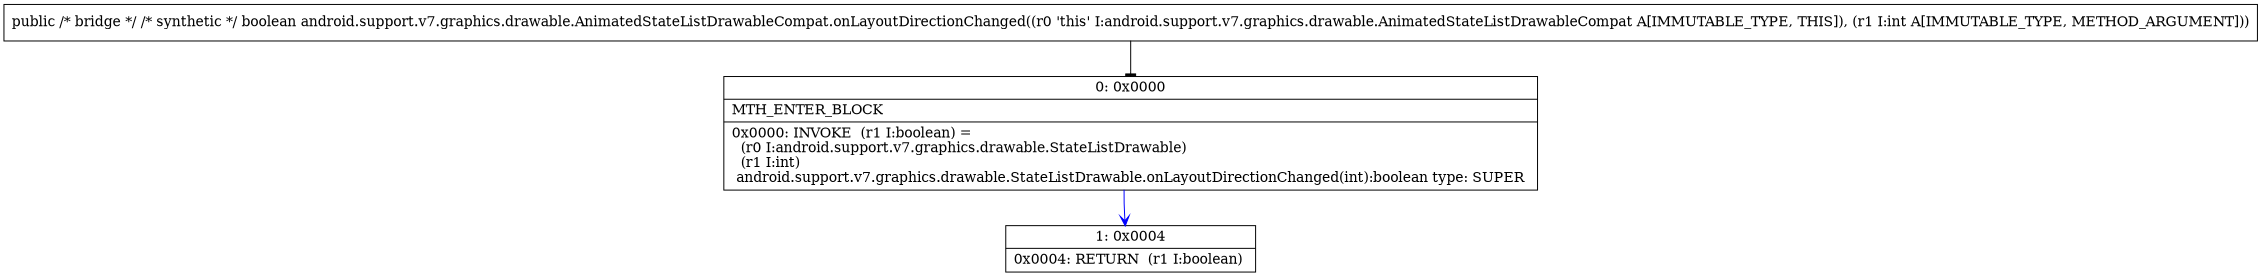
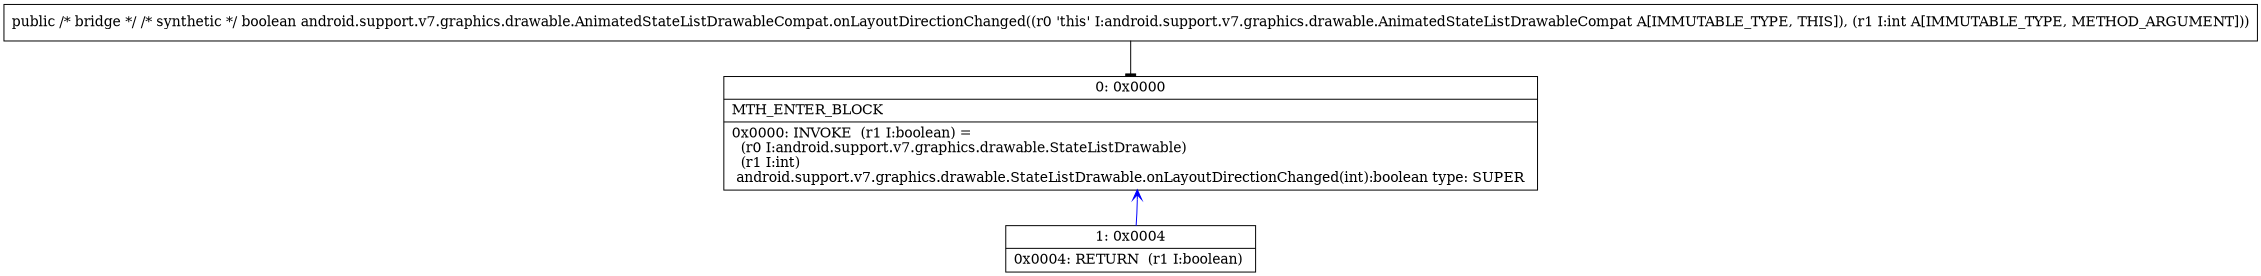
(1124, 203) -> (1137, 213)
